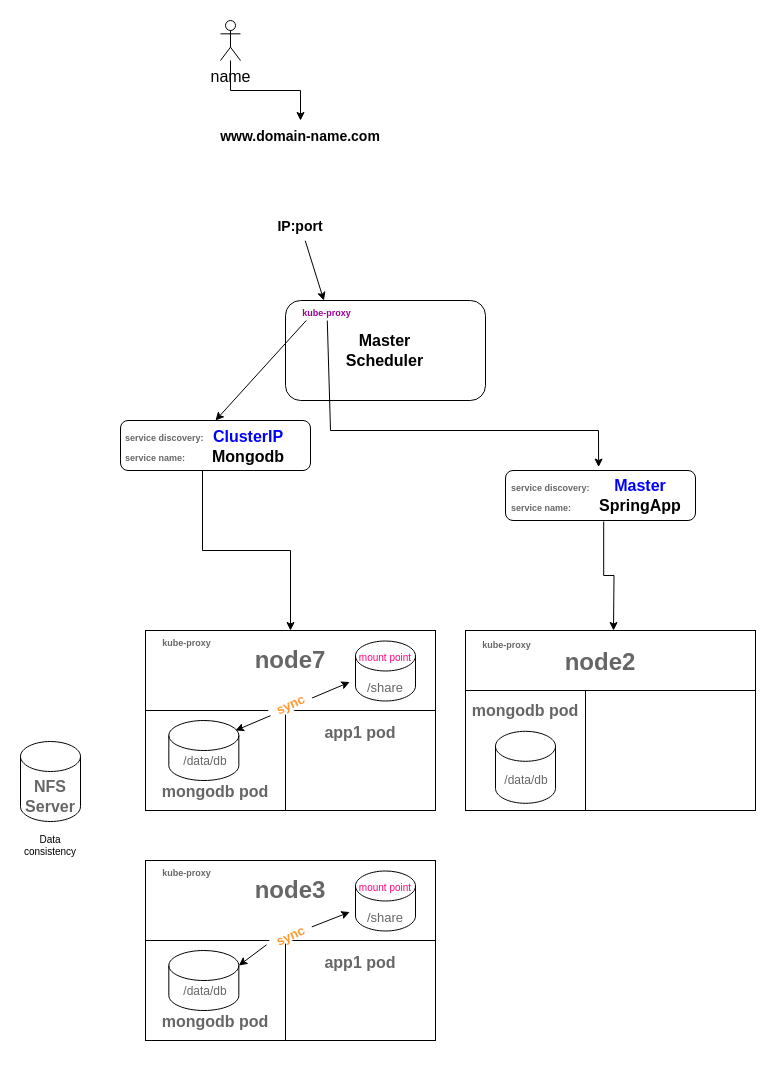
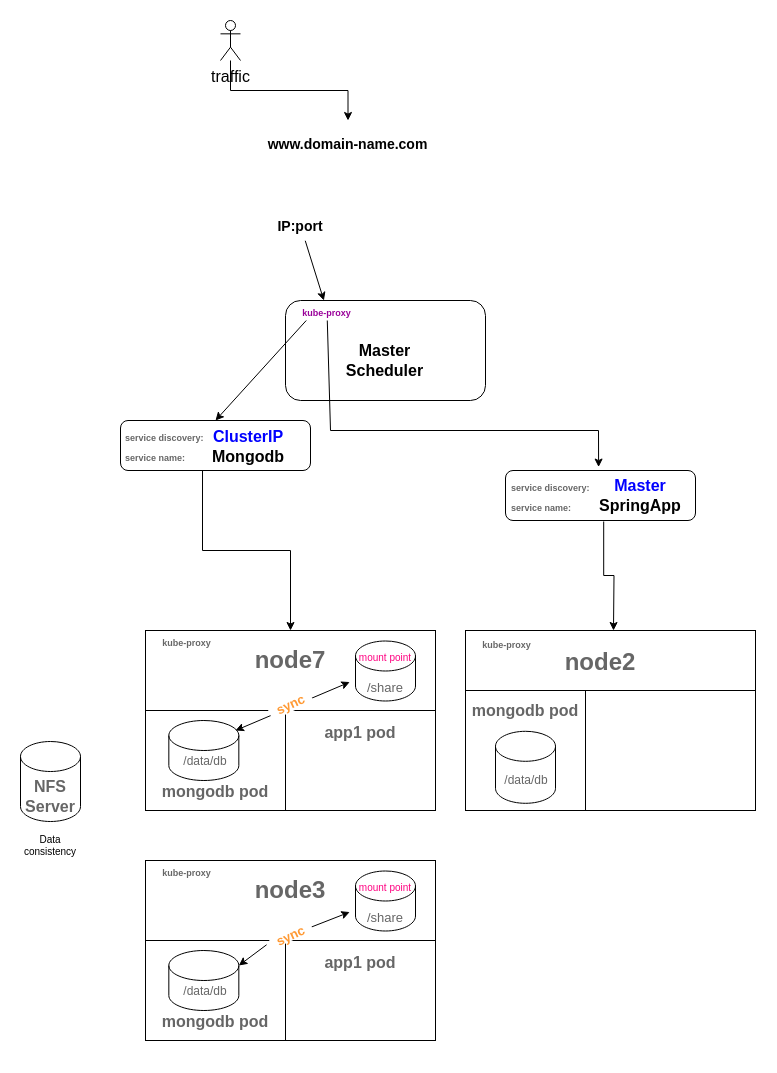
(231, 77) -> (231, 77)
(301, 136) -> (348, 143)
(386, 351) -> (386, 361)
